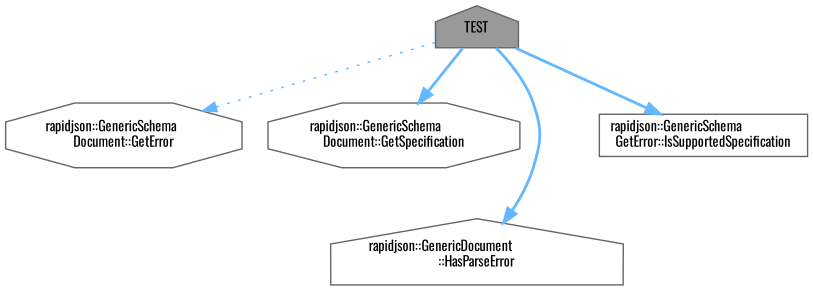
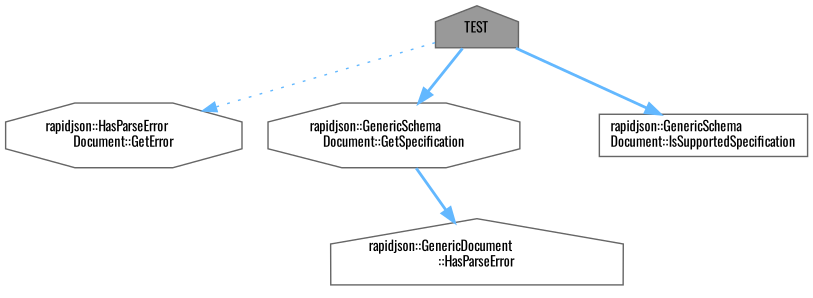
(539, 126) -> (431, 189)
(124, 135) -> (124, 135)
(703, 135) -> (703, 135)
